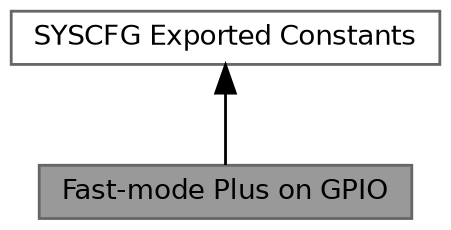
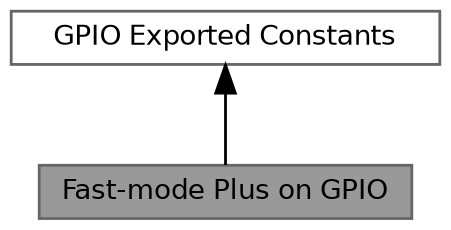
(226, 38) -> (226, 38)
